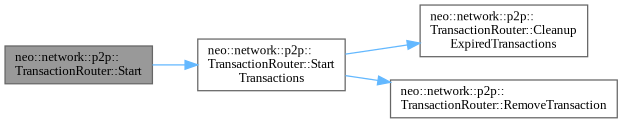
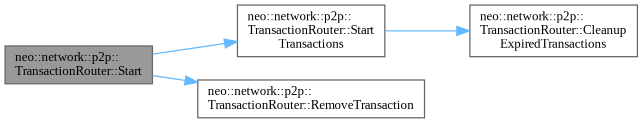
(362, 78) -> (169, 78)
